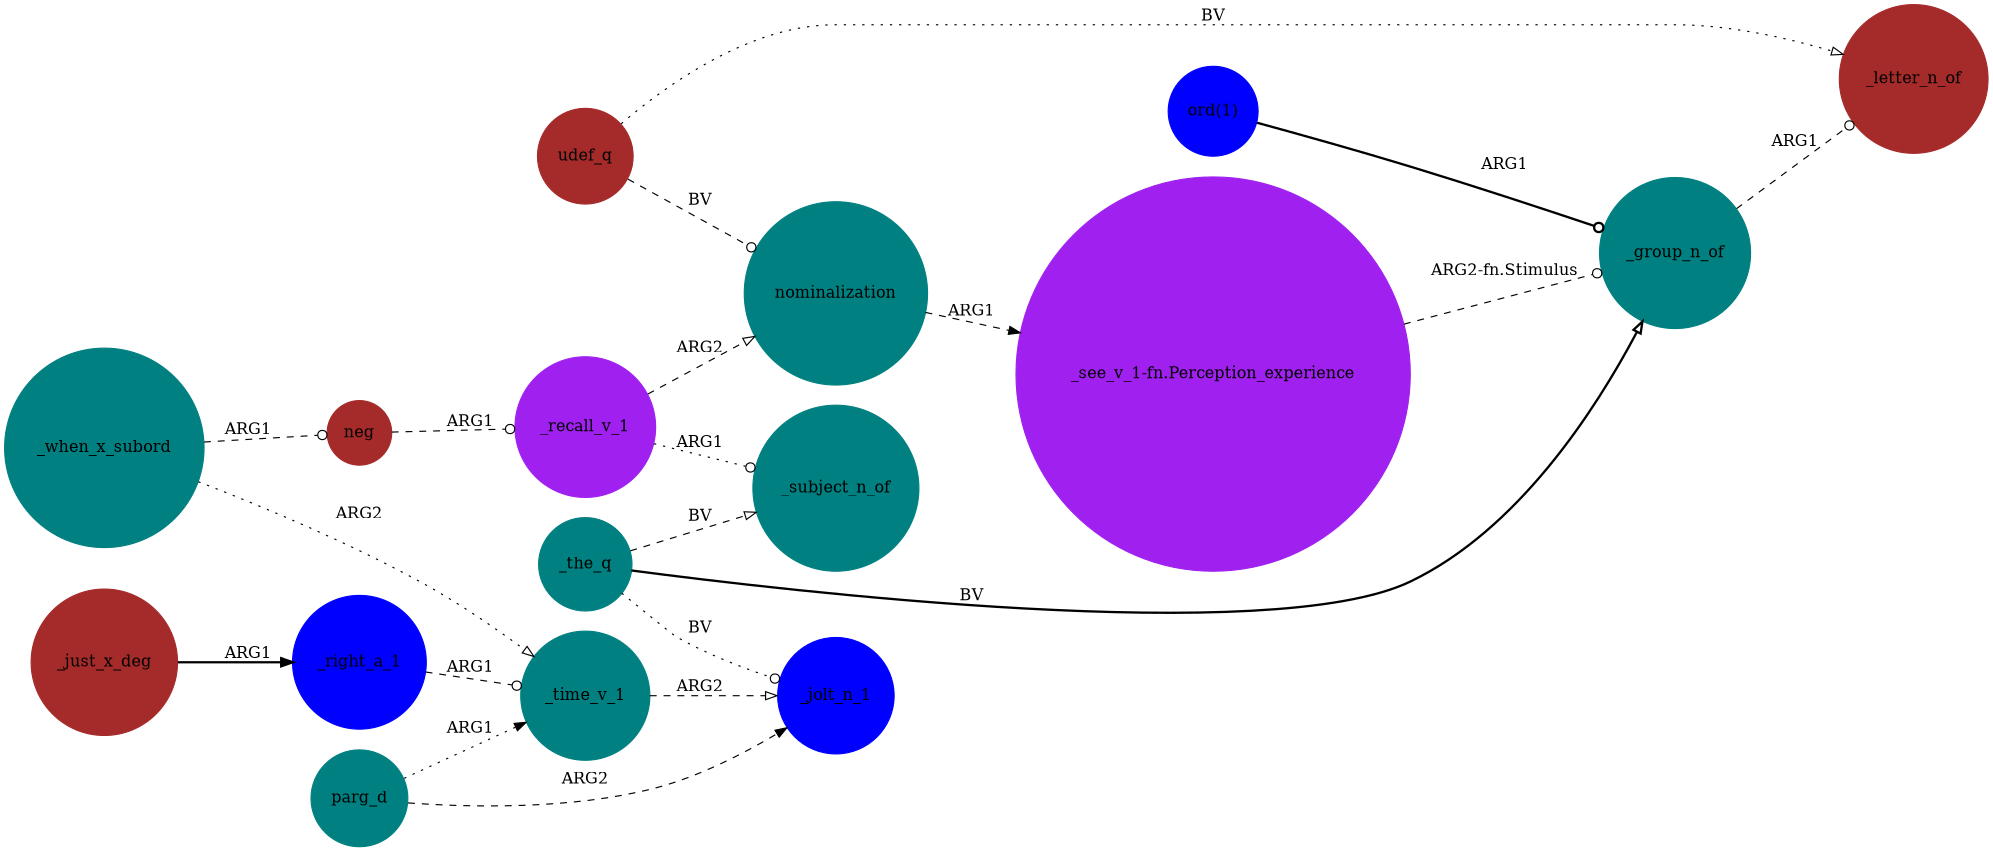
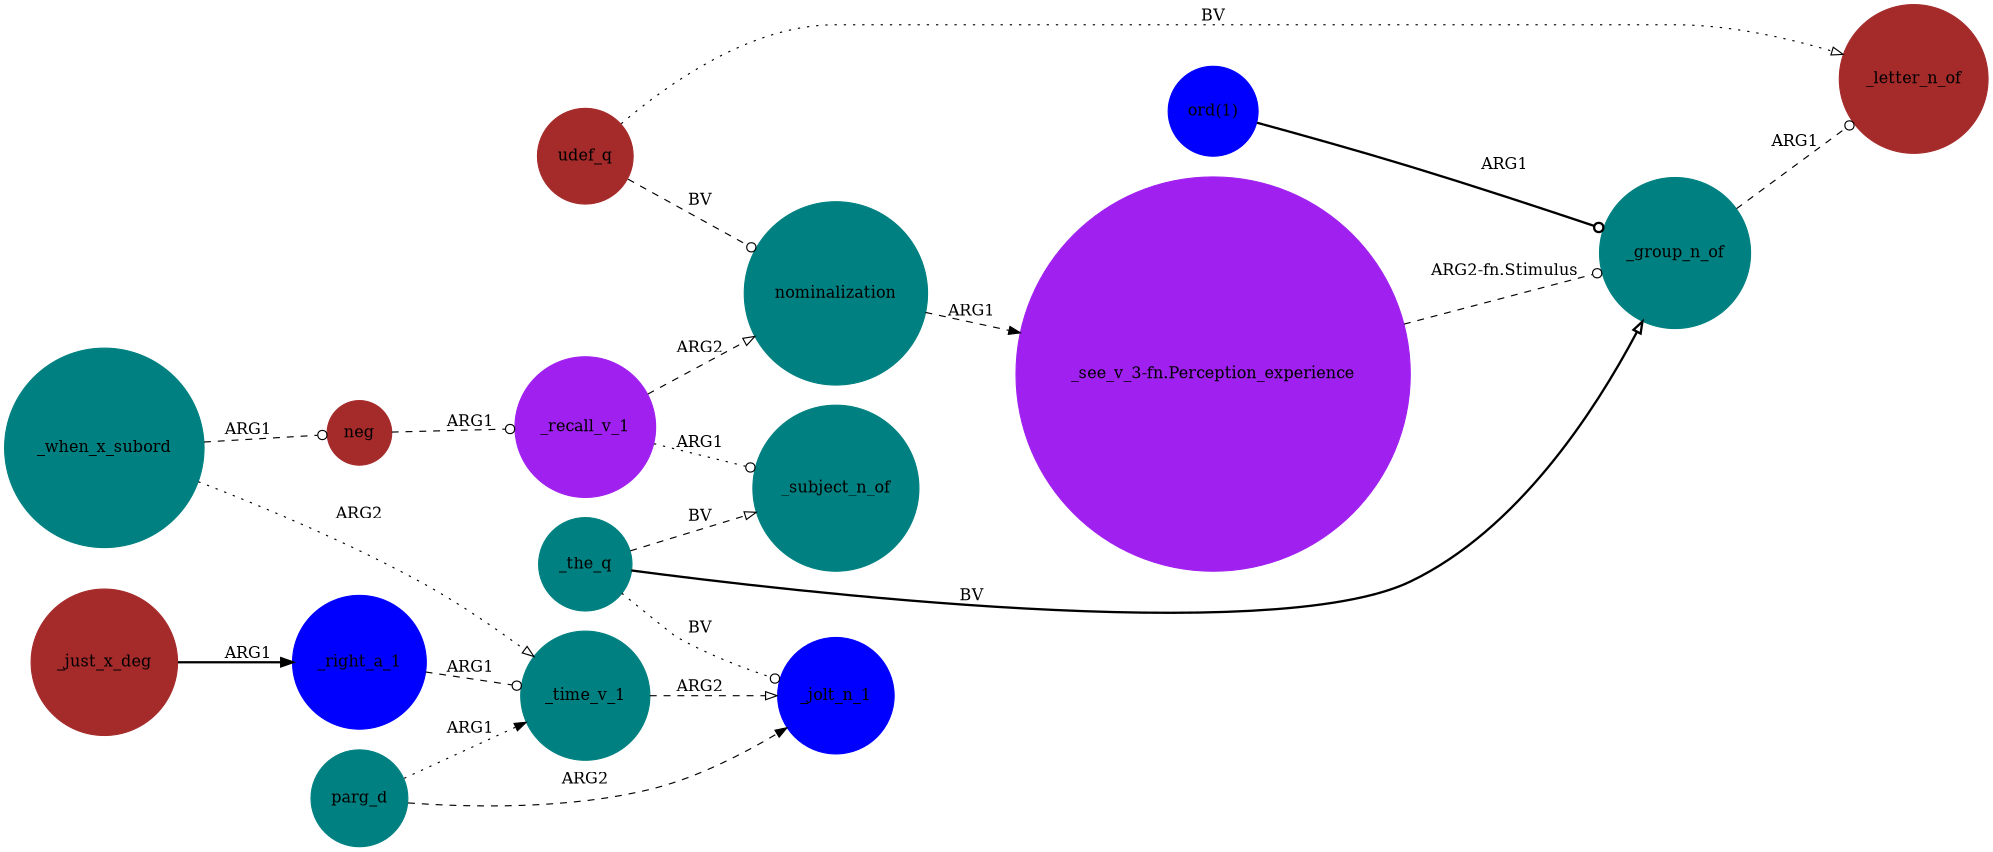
(1213, 374) -> (1213, 374)
